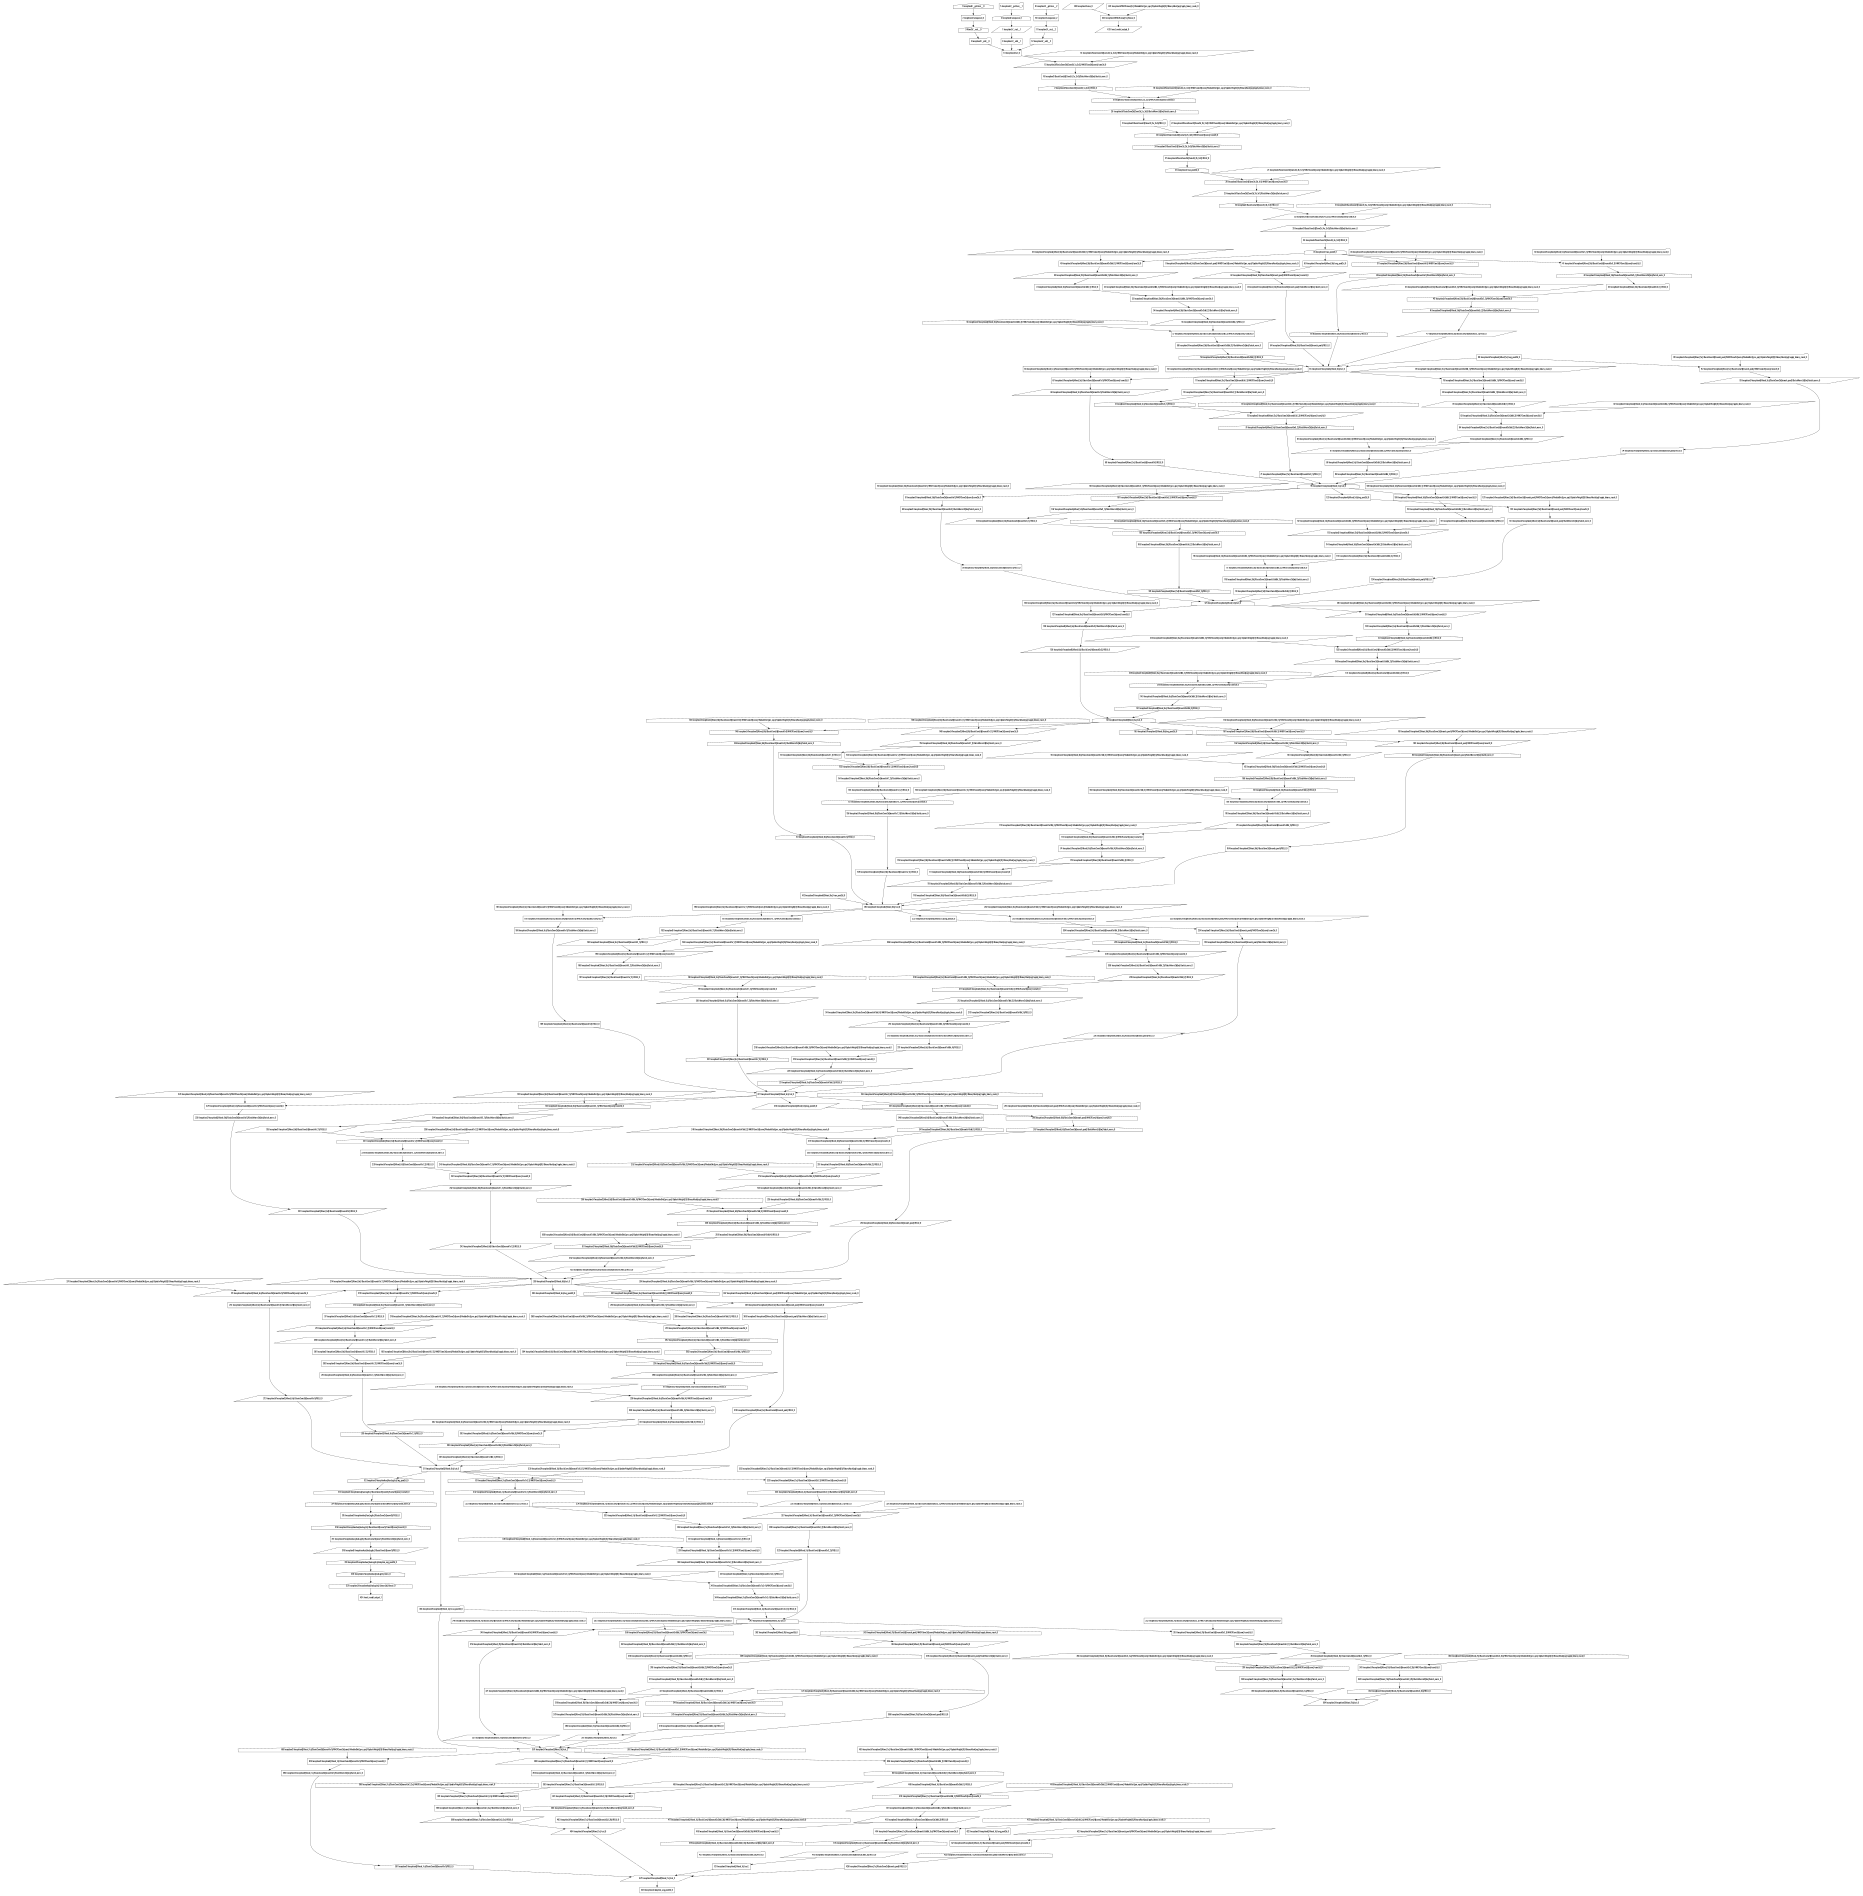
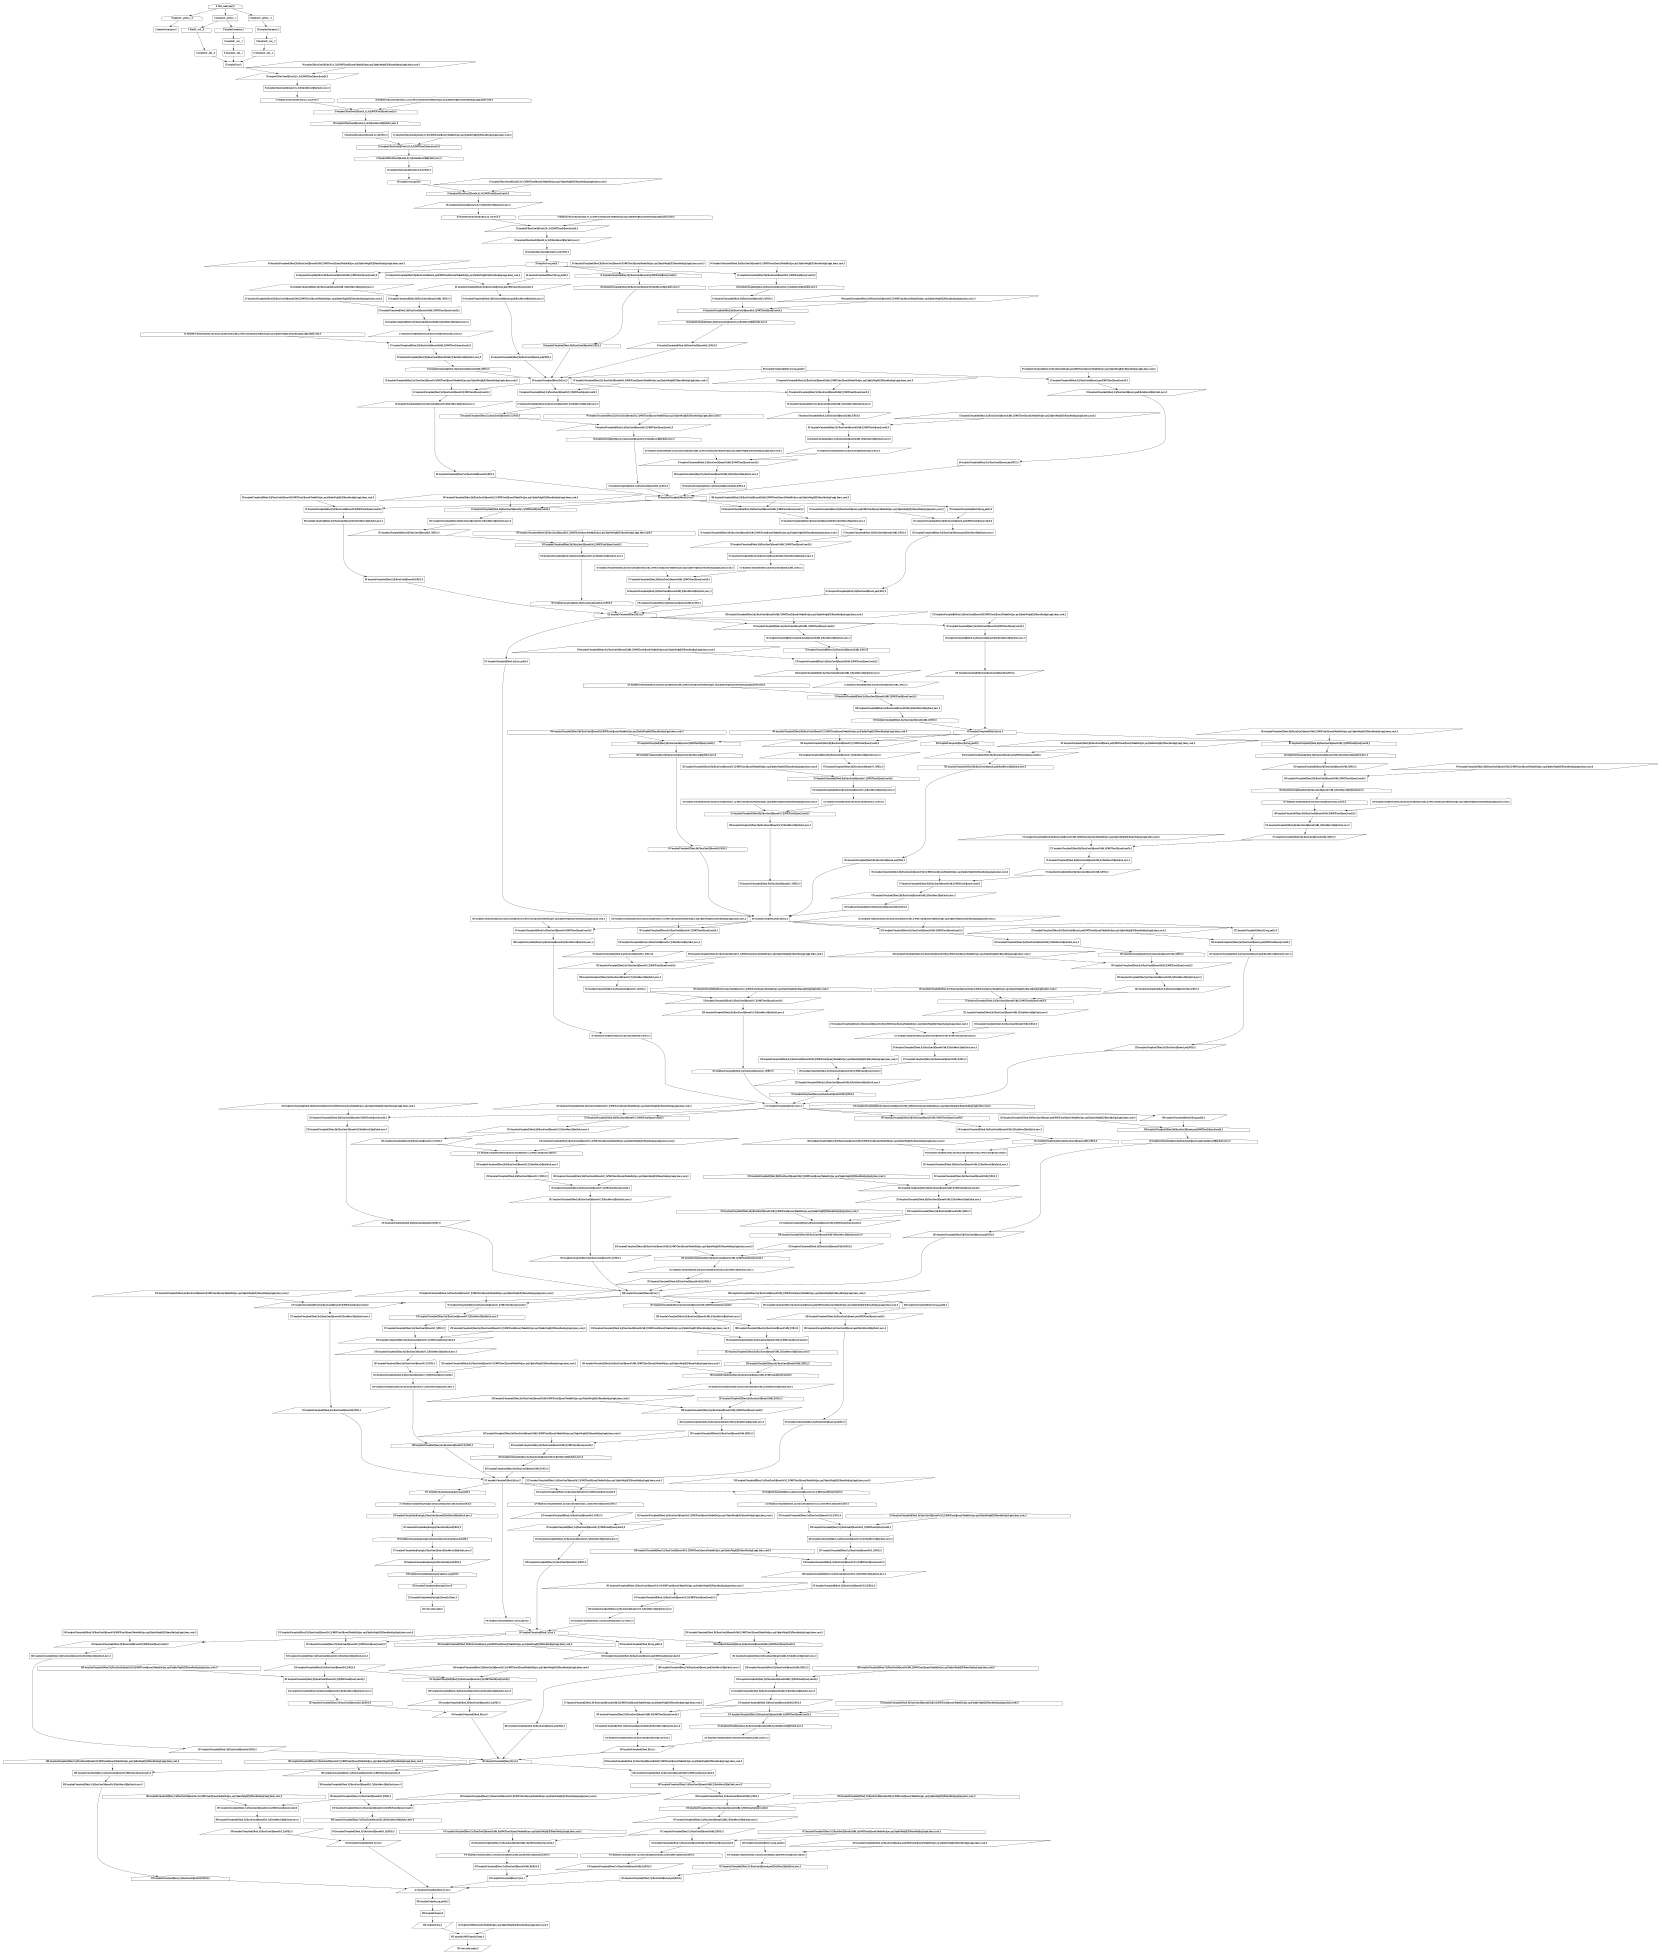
none -> (225, 6)
(973, 23) -> (211, 24)
(1012, 30) -> (233, 41)
none -> (554, 629)
(371, 1586) -> (432, 1598)
(438, 1715) -> (484, 1737)
none -> (433, 1913)
